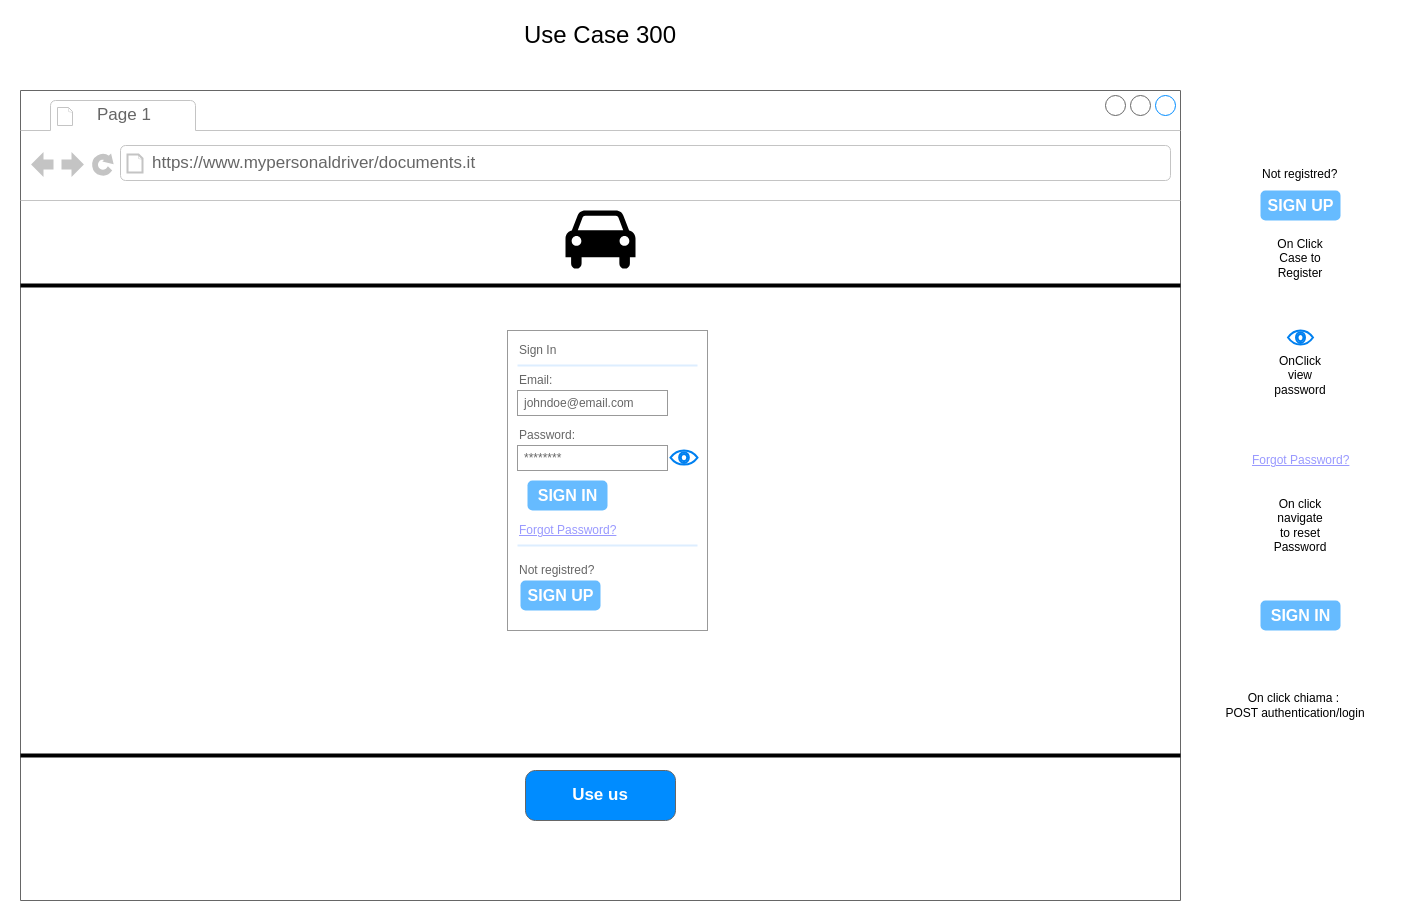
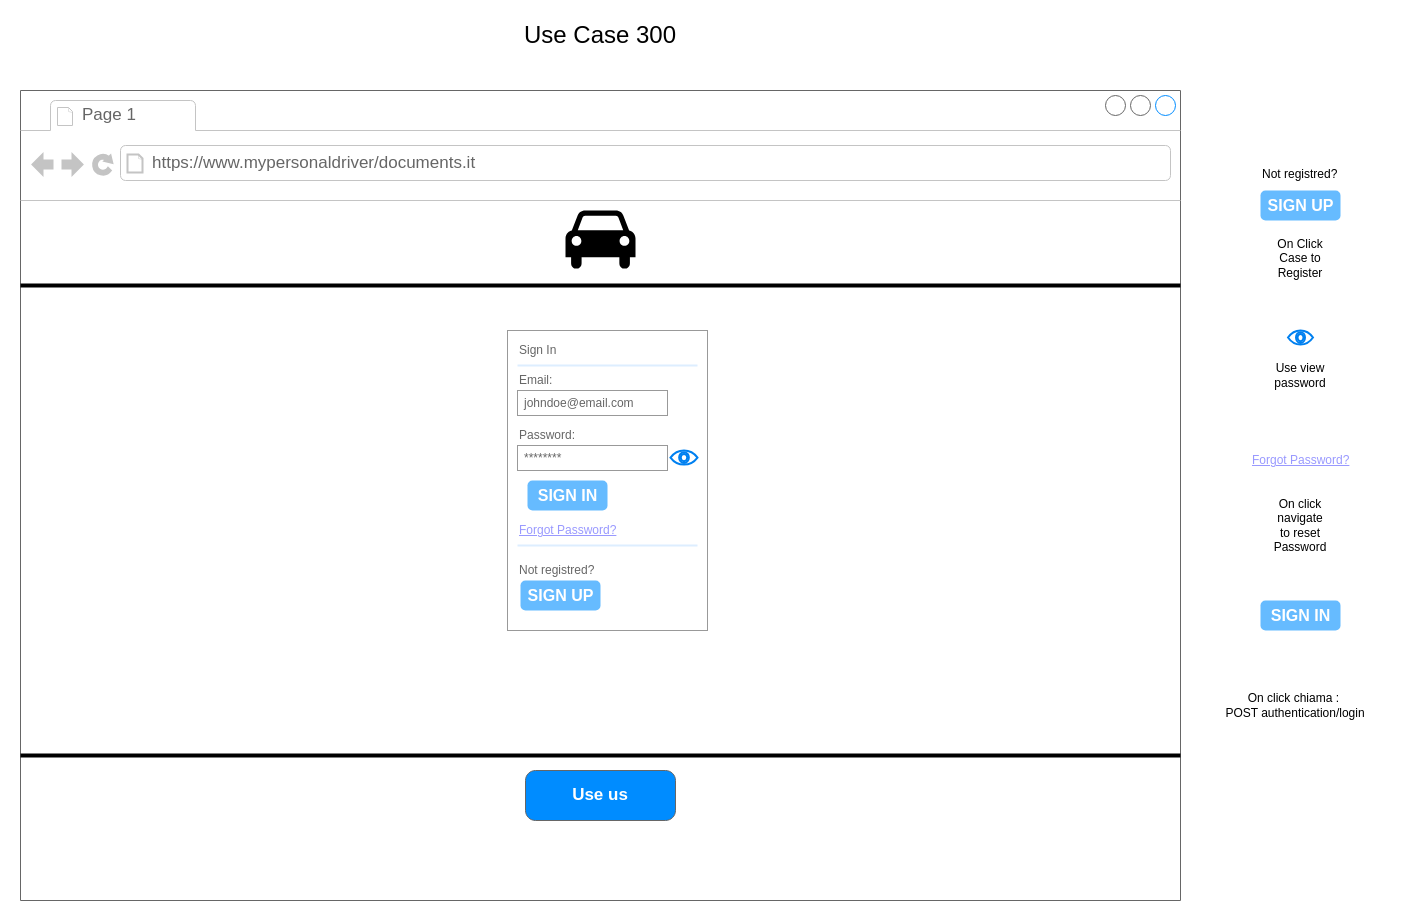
(151, 116) -> (136, 116)
(1301, 376) -> (1301, 376)
